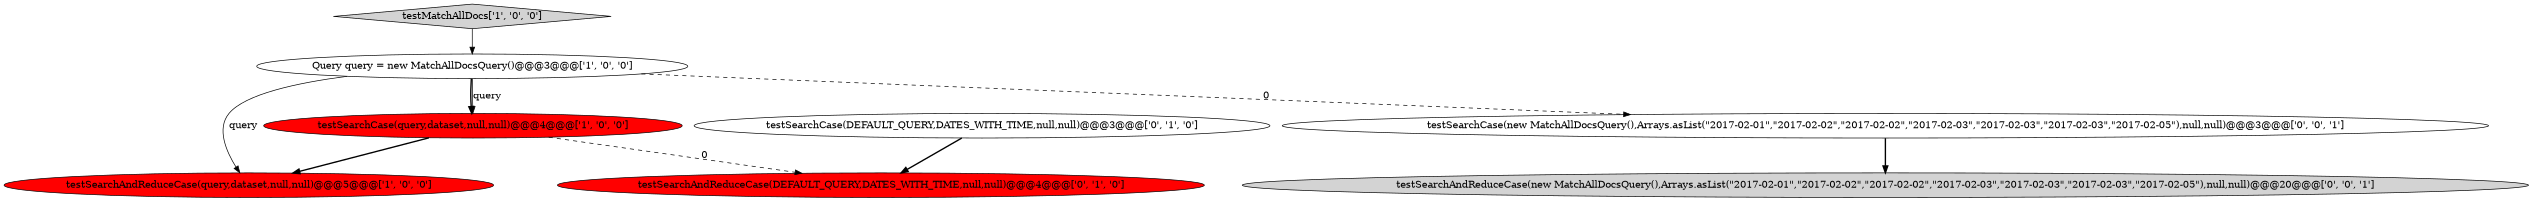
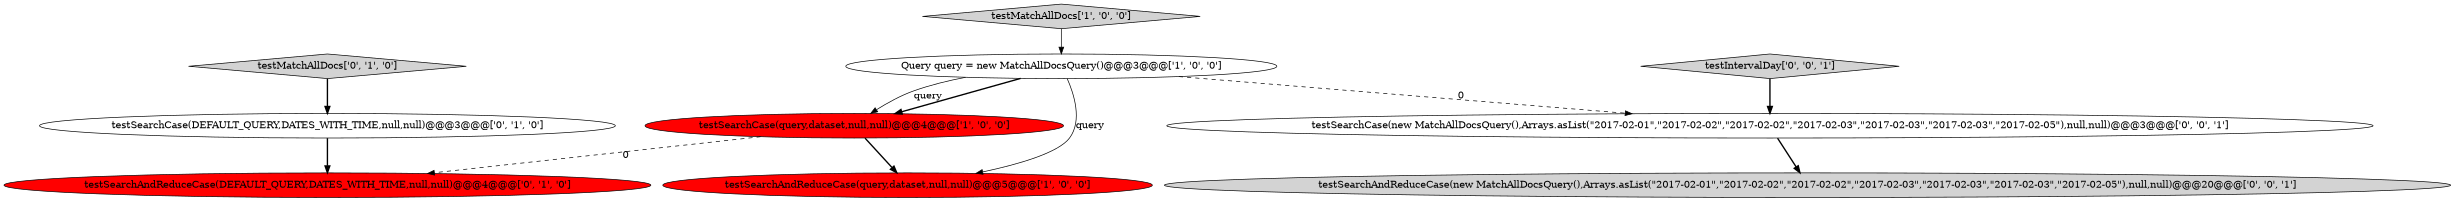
none -> (327, 66)
none -> (1770, 66)
